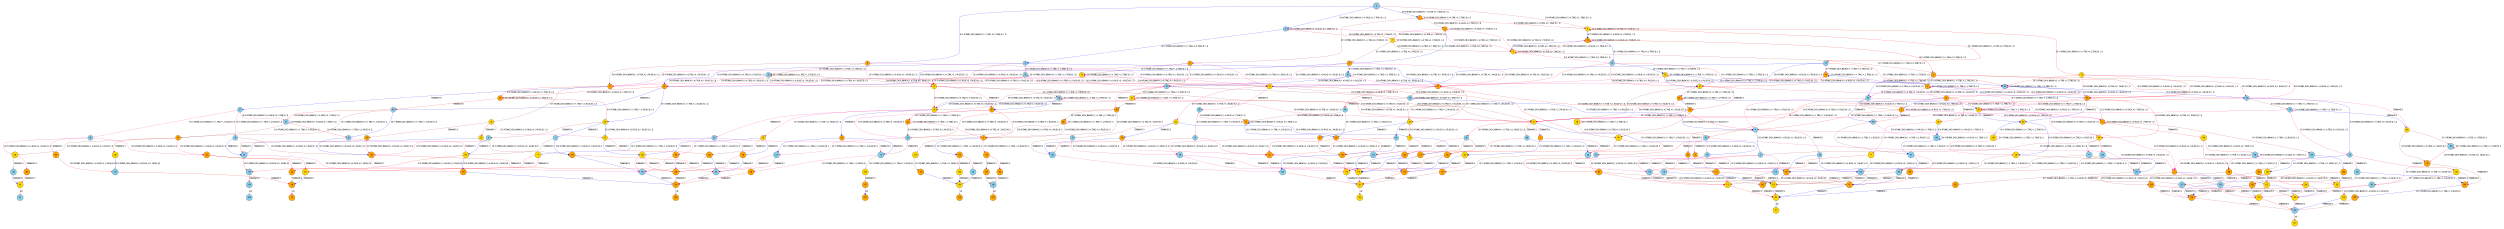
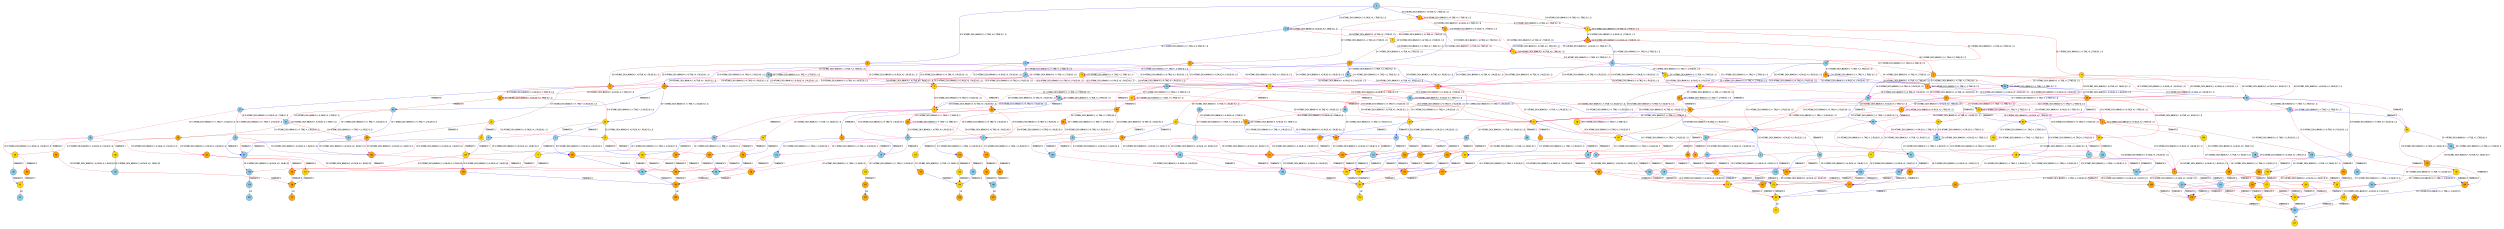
(983, 138) -> (983, 138)
